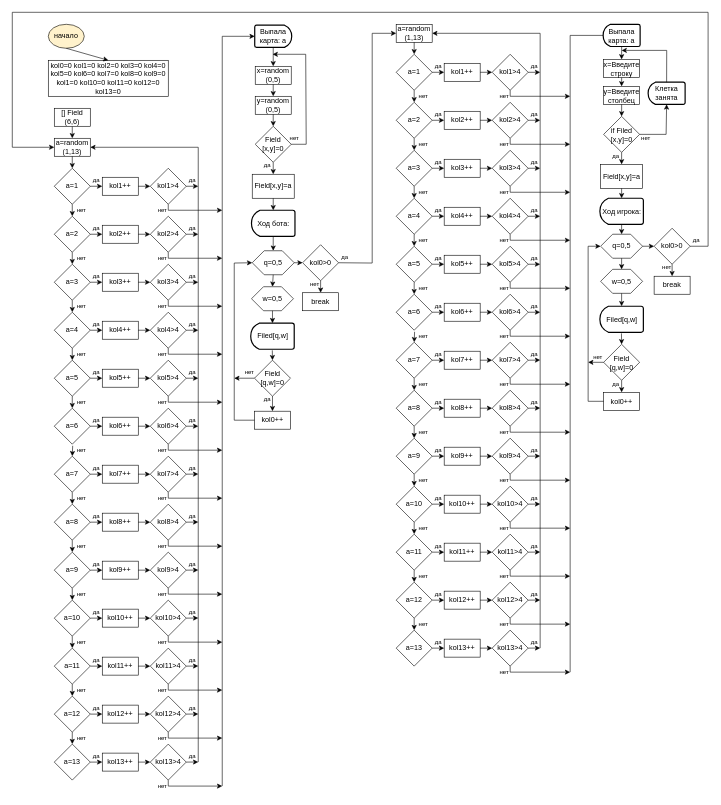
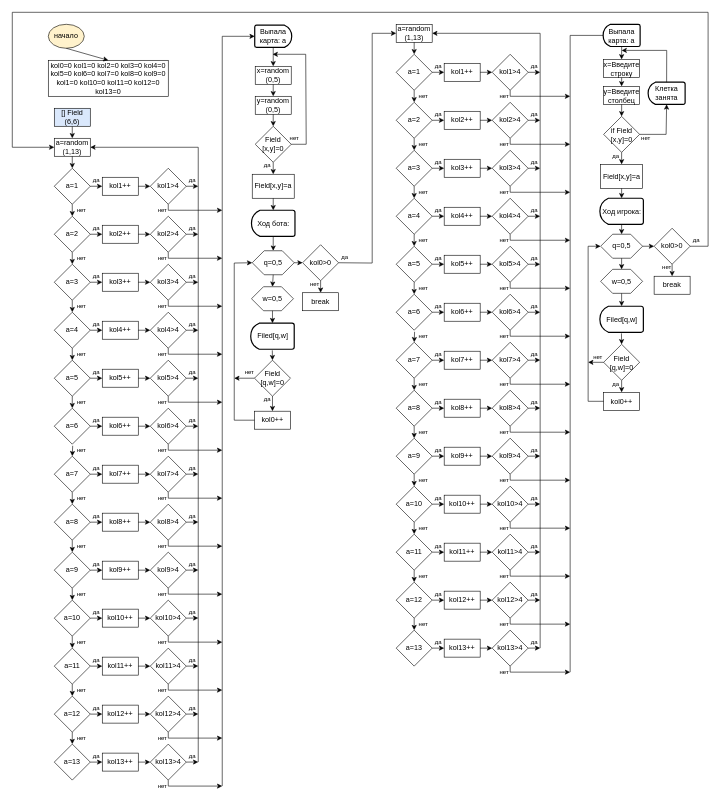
(72, 117) -> (72, 117)
(622, 135) -> (622, 135)
